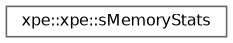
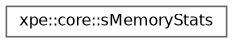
(116, 22) -> (116, 22)
